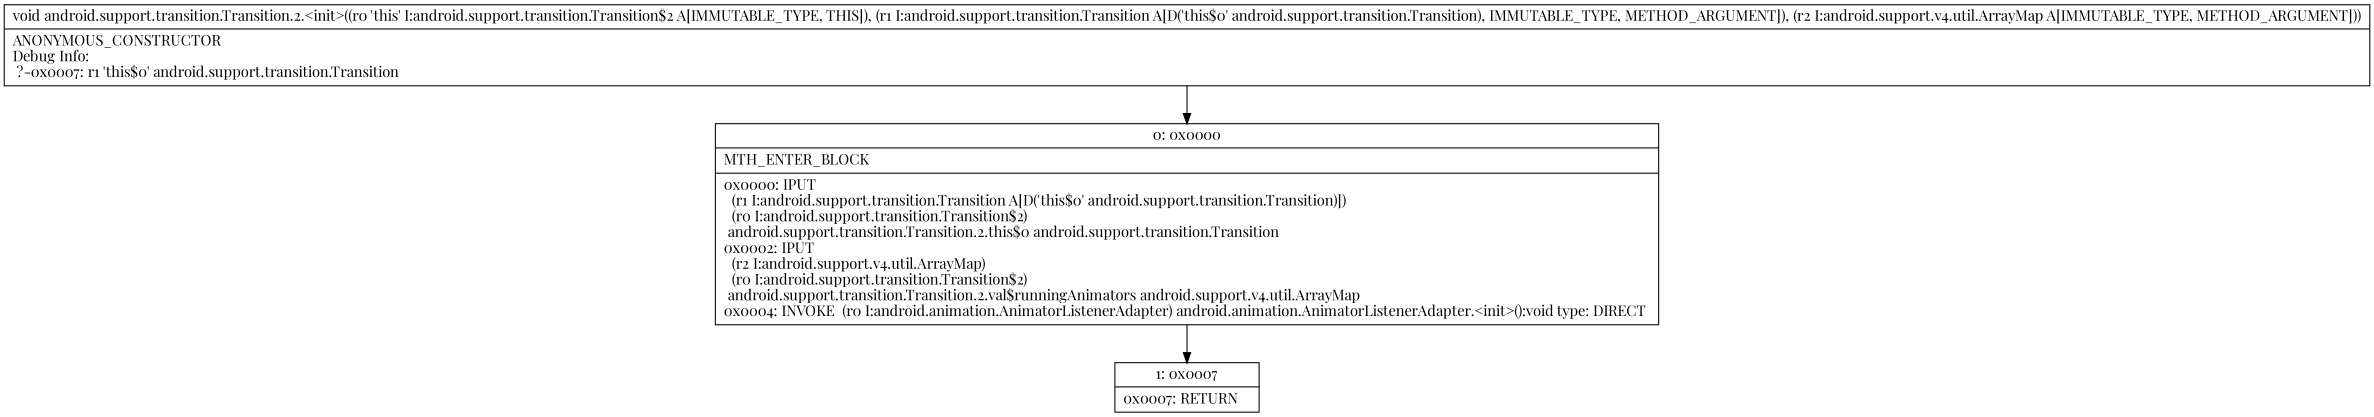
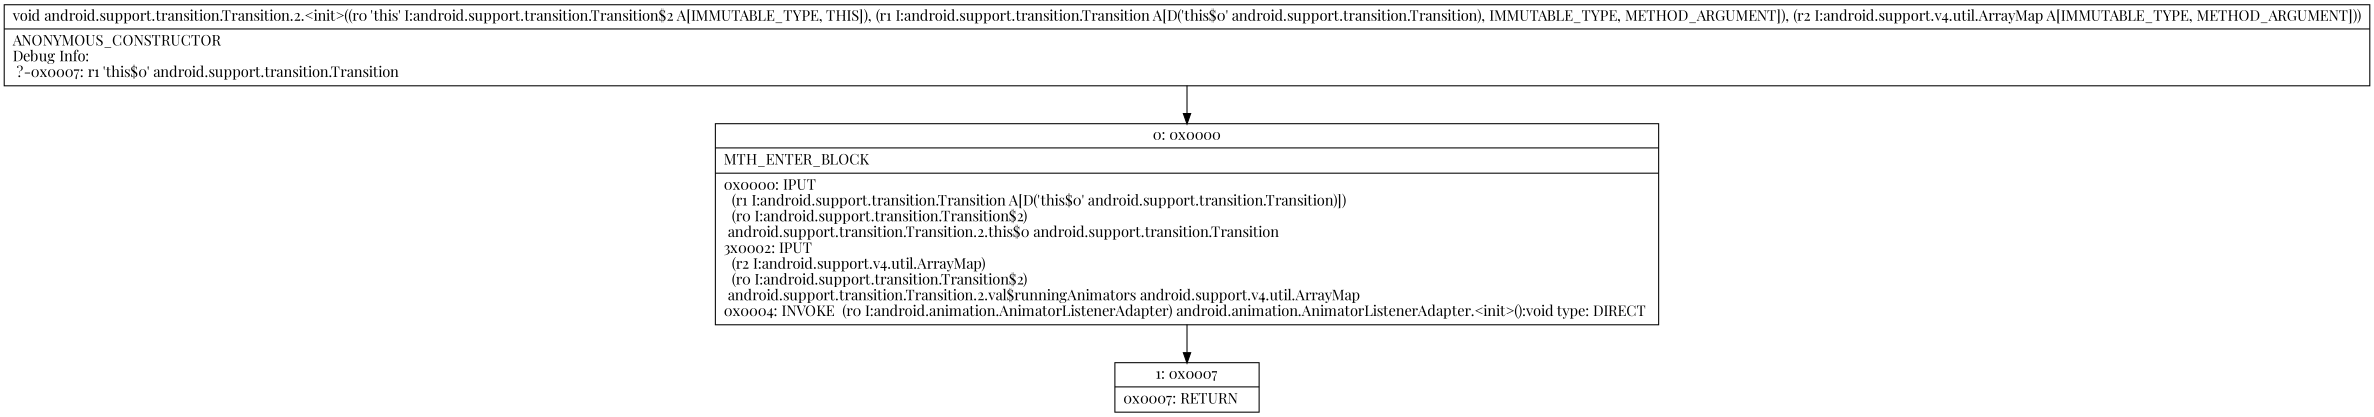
(773, 248) -> (772, 248)
